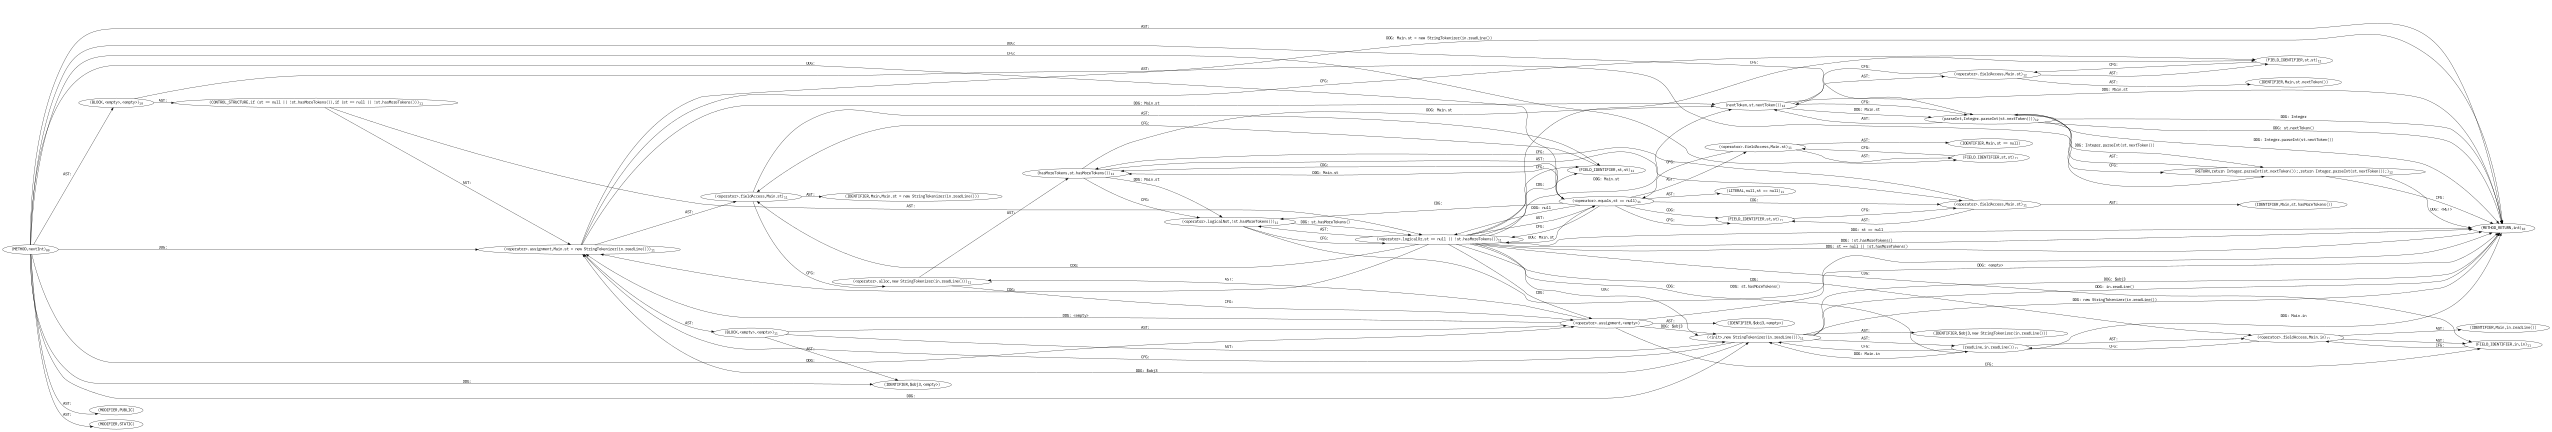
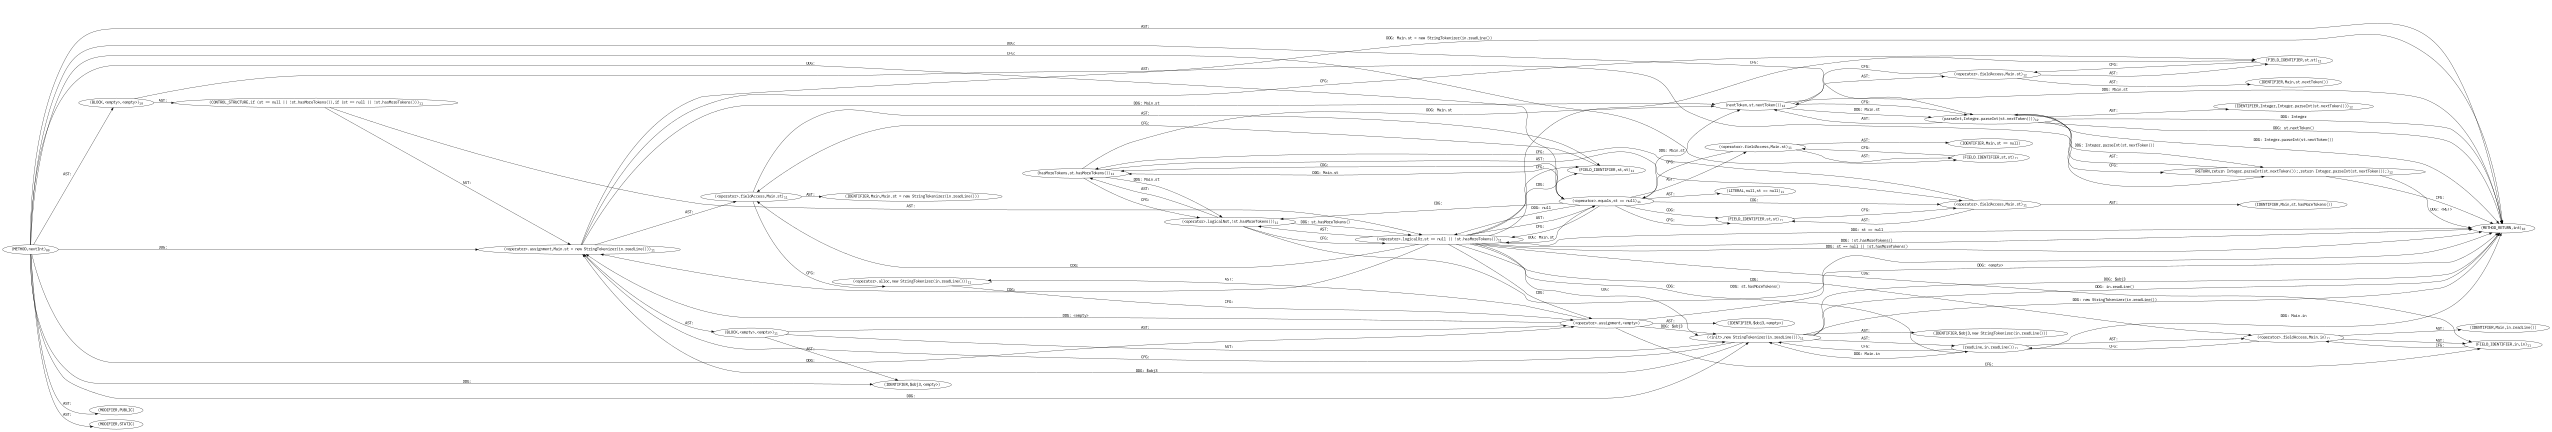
none -> (2294, 106)
(1618, 191) -> (1683, 154)
(993, 228) -> (1156, 196)
